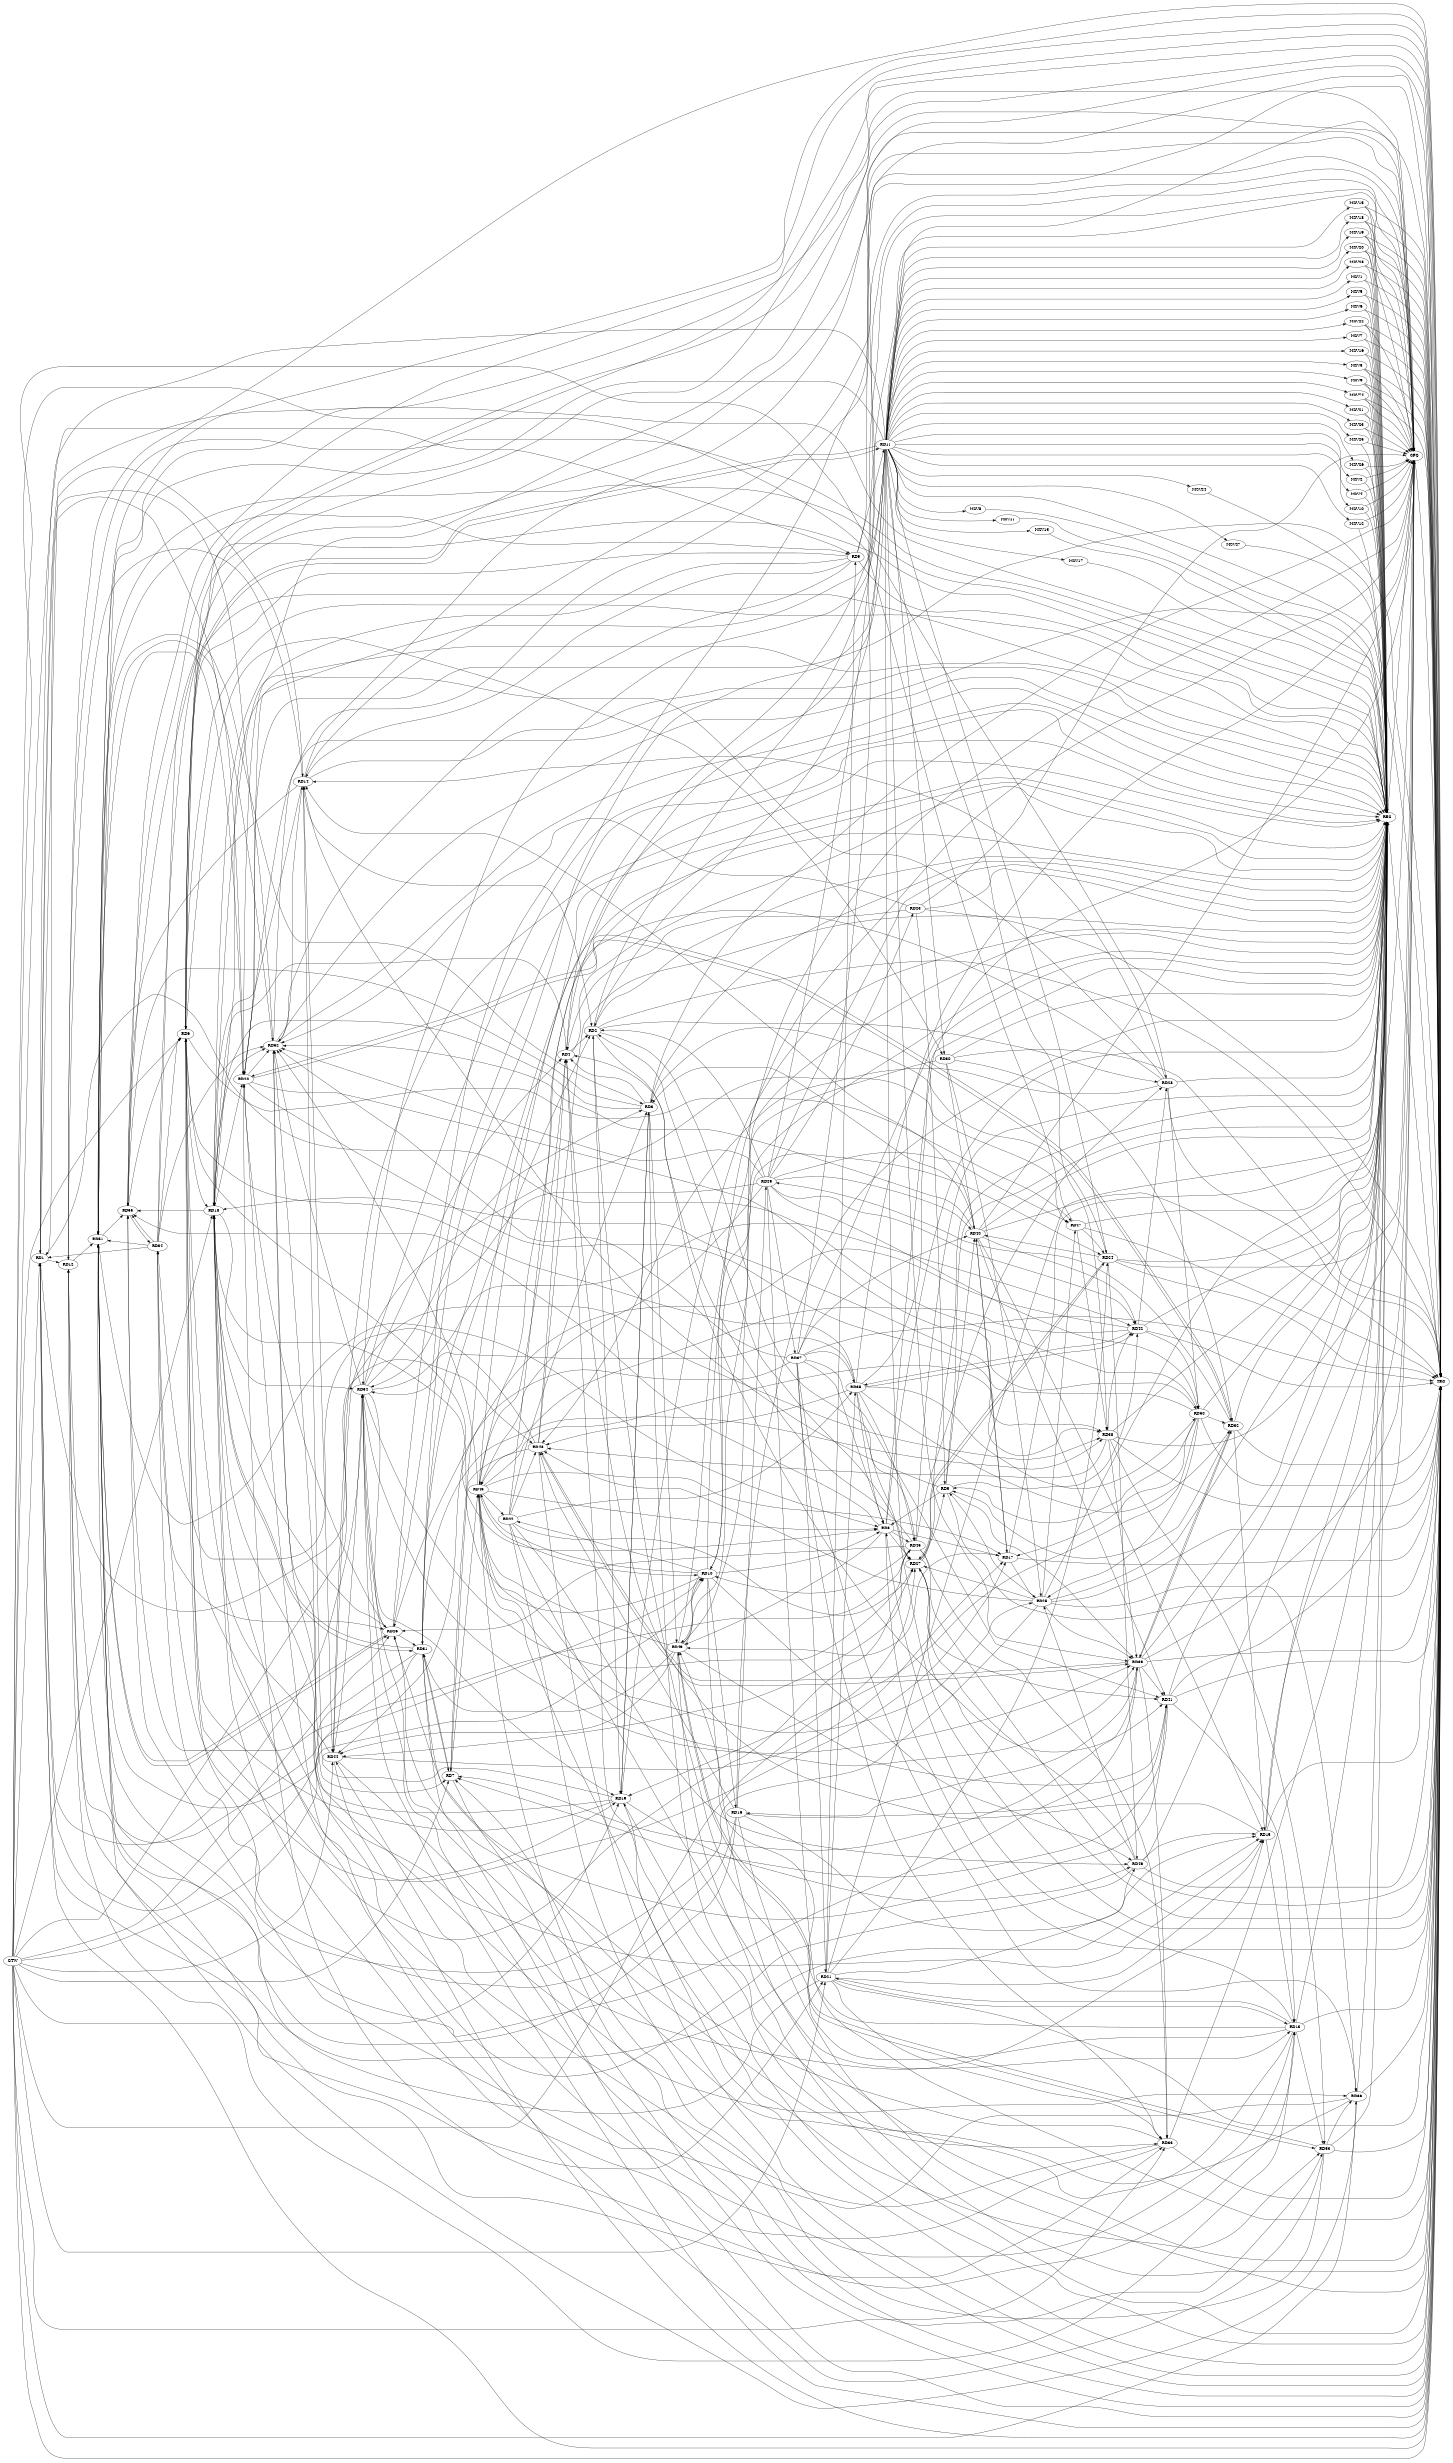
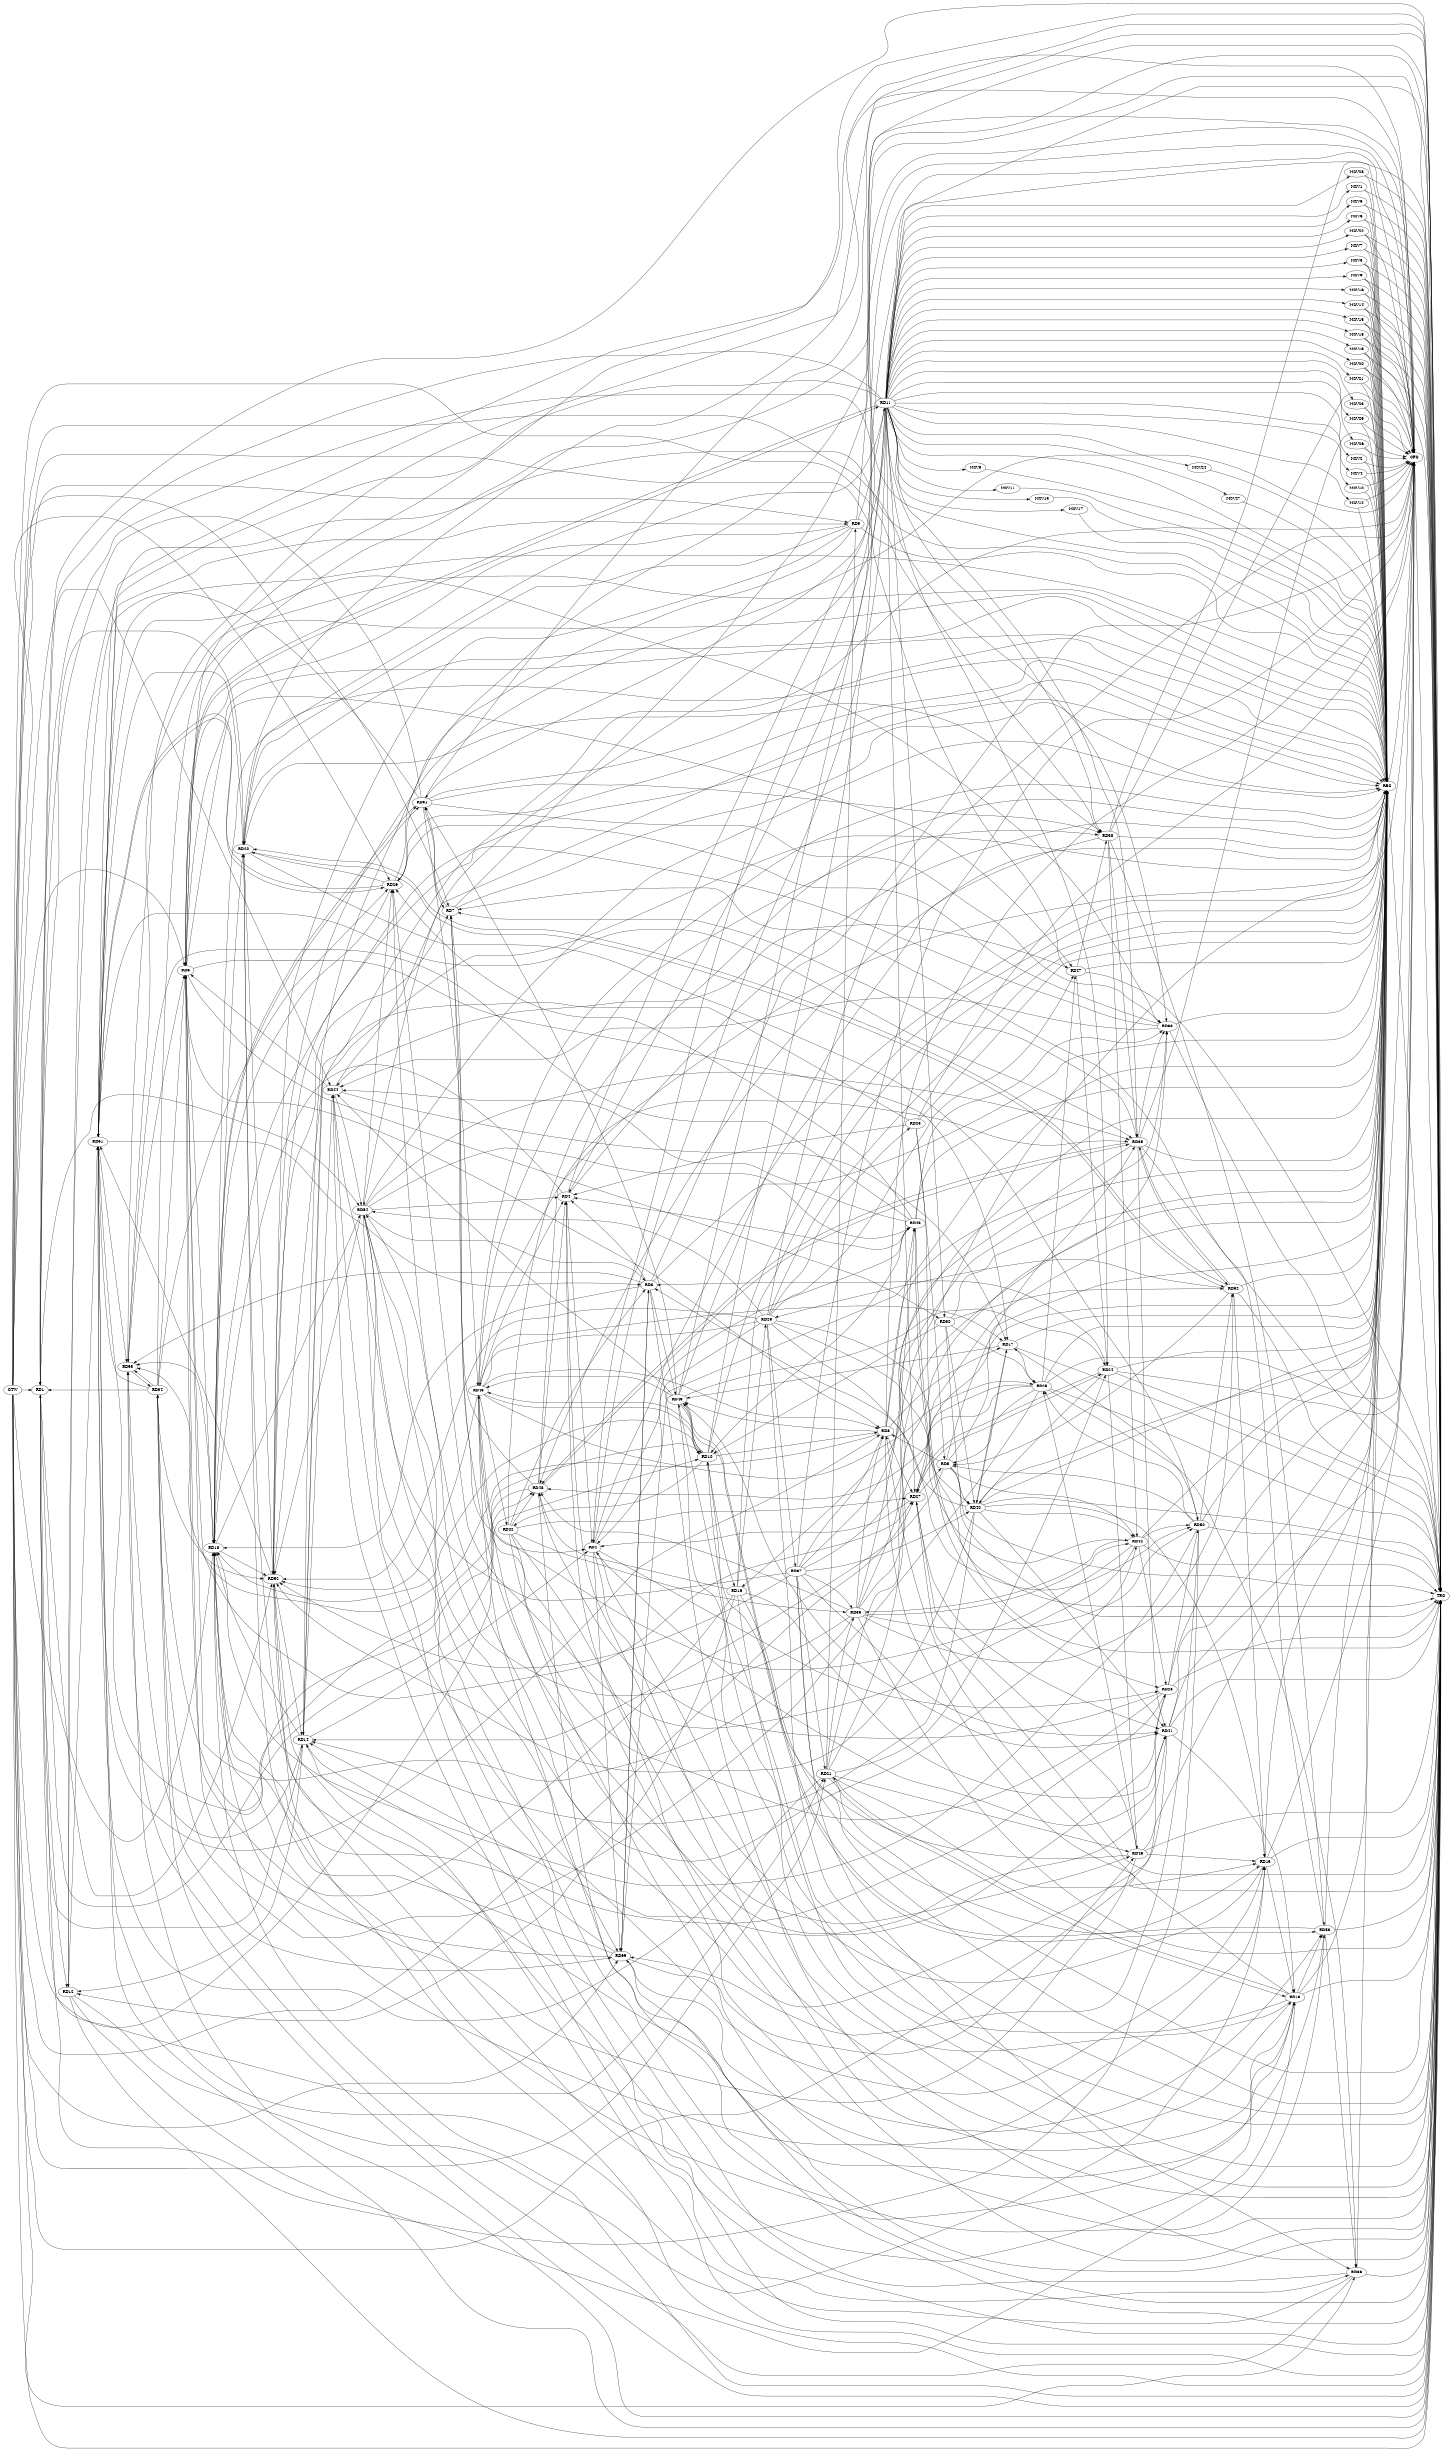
(1357, 395) -> (1357, 305)
(1084, 1637) -> none
(911, 1757) -> (837, 1798)
(621, 1799) -> (621, 1956)
